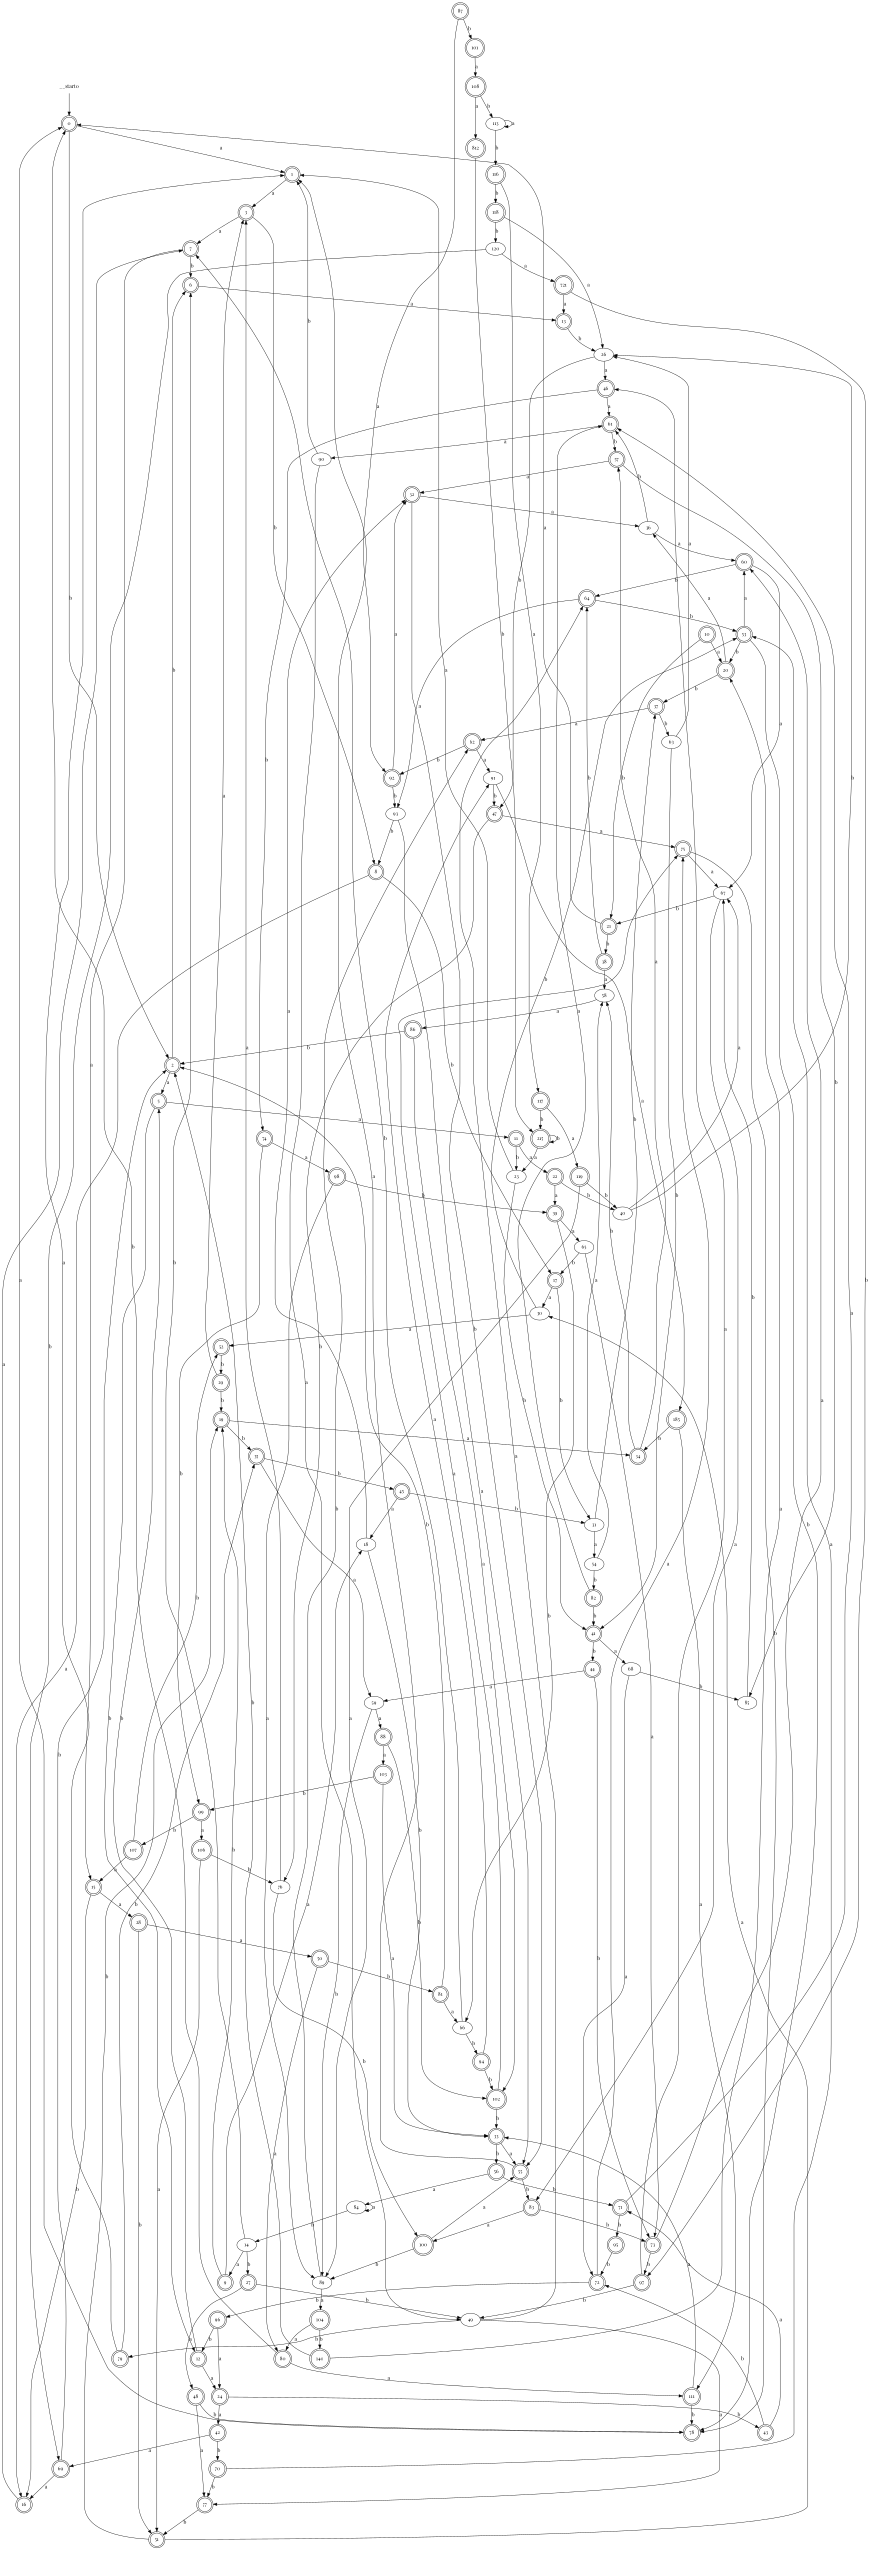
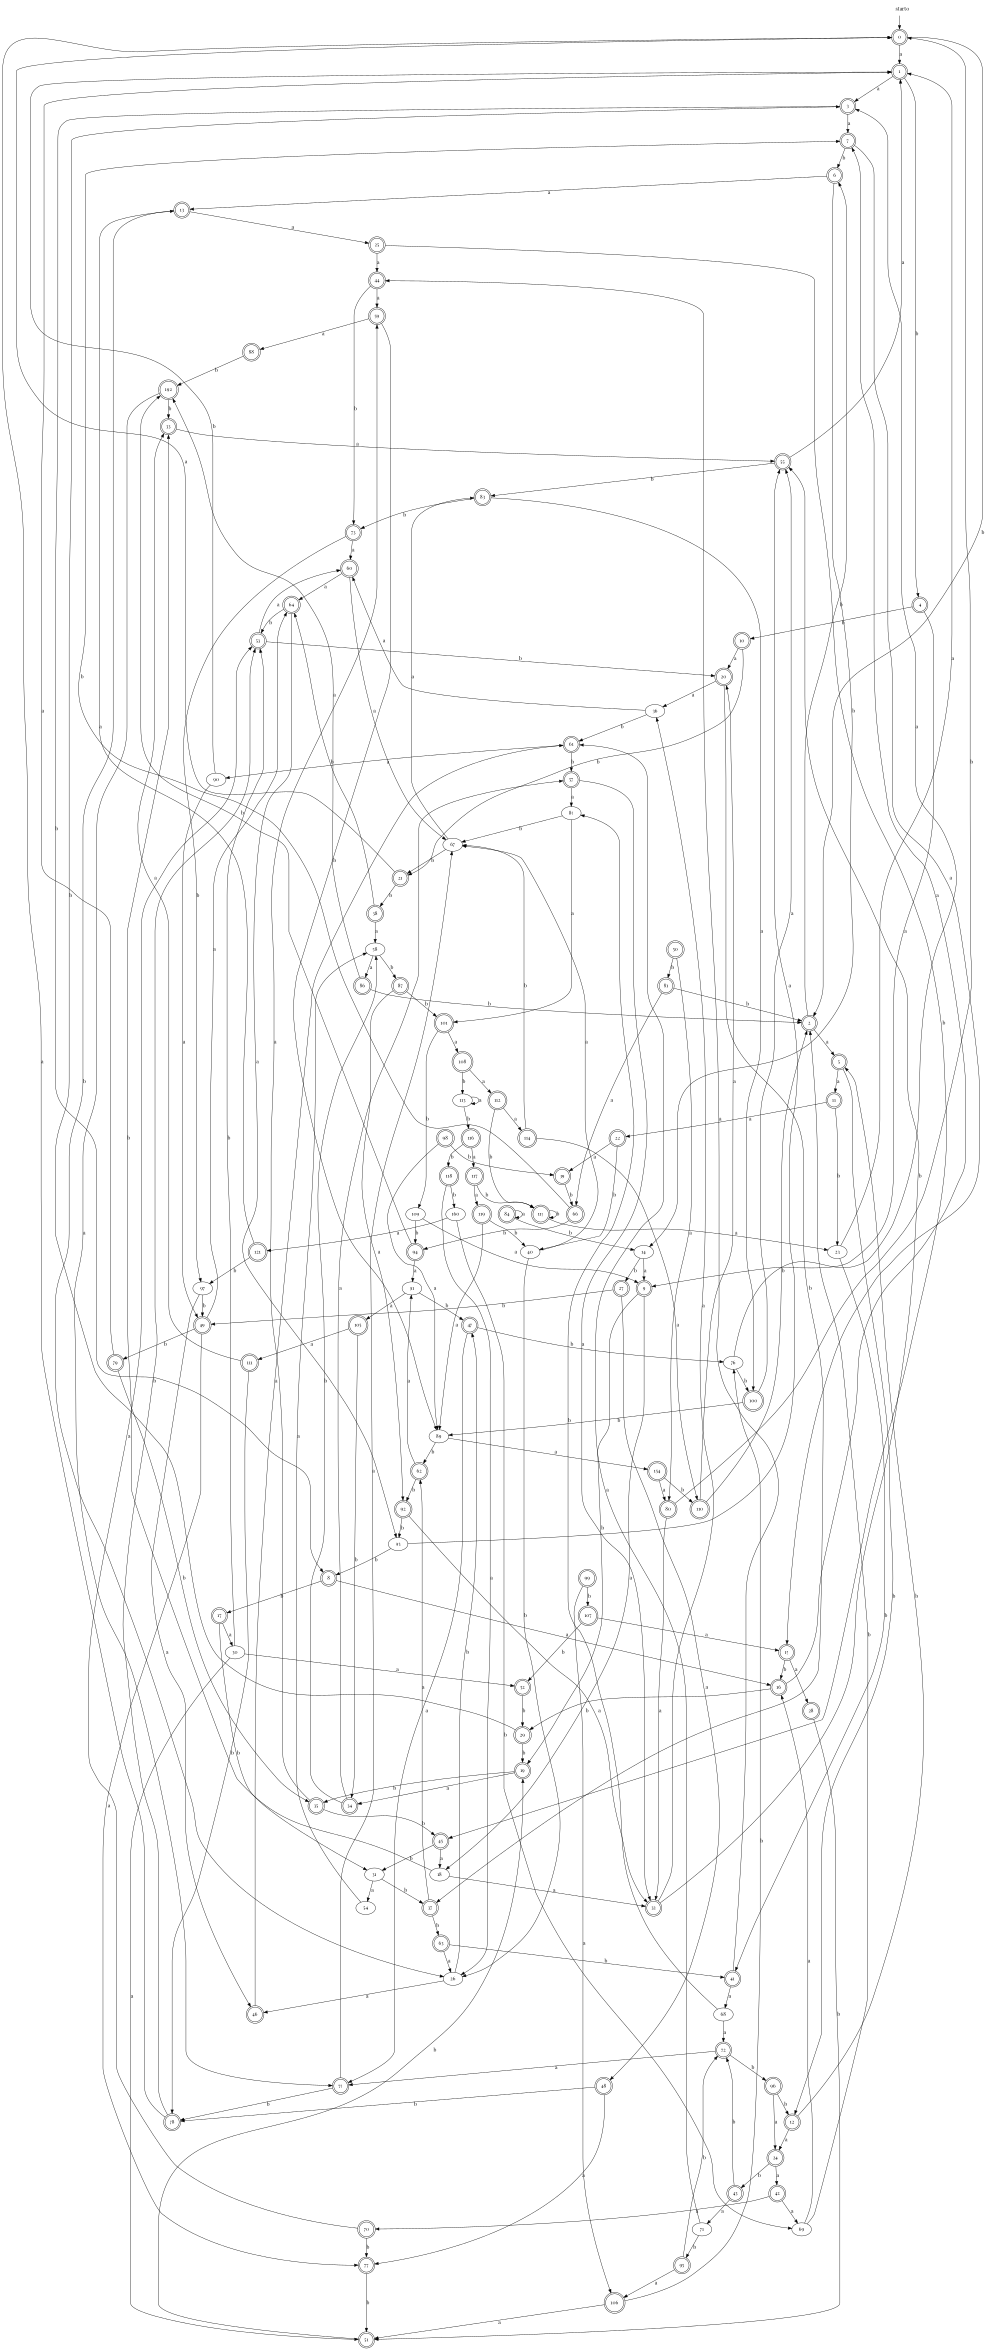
(476, 148) -> (497, 1100)
none -> (377, 245)
(496, 249) -> (456, 1214)
(564, 285) -> (258, 1252)
(676, 580) -> (325, 587)
none -> (920, 605)
(671, 742) -> (441, 1943)
(224, 796) -> (71, 896)
none -> (387, 965)
none -> (571, 965)
(836, 1083) -> (573, 797)
none -> (527, 1138)
(265, 1139) -> none
(540, 1139) -> (541, 1214)
none -> (416, 1214)
(584, 1247) -> none
(173, 1271) -> (852, 768)
(676, 1420) -> (358, 1325)
(811, 1542) -> (154, 1371)
(594, 1598) -> none
(594, 1651) -> (720, 1119)
none -> (649, 1697)
(374, 1703) -> (377, 316)
(383, 1775) -> none
(227, 1940) -> none
(463, 2028) -> (575, 1214)
(496, 2099) -> (168, 390)
(496, 2172) -> none
(808, 2186) -> (131, 2082)
(356, 2207) -> (507, 1214)
(620, 2207) -> (702, 2229)
(642, 2283) -> (203, 1288)
none -> (651, 2283)
(320, 2320) -> (657, 1471)
(471, 2320) -> (202, 1325)
(320, 2359) -> (700, 1509)
(484, 2387) -> (659, 1707)
(219, 2451) -> (697, 2211)
(61, 2469) -> (802, 2229)
